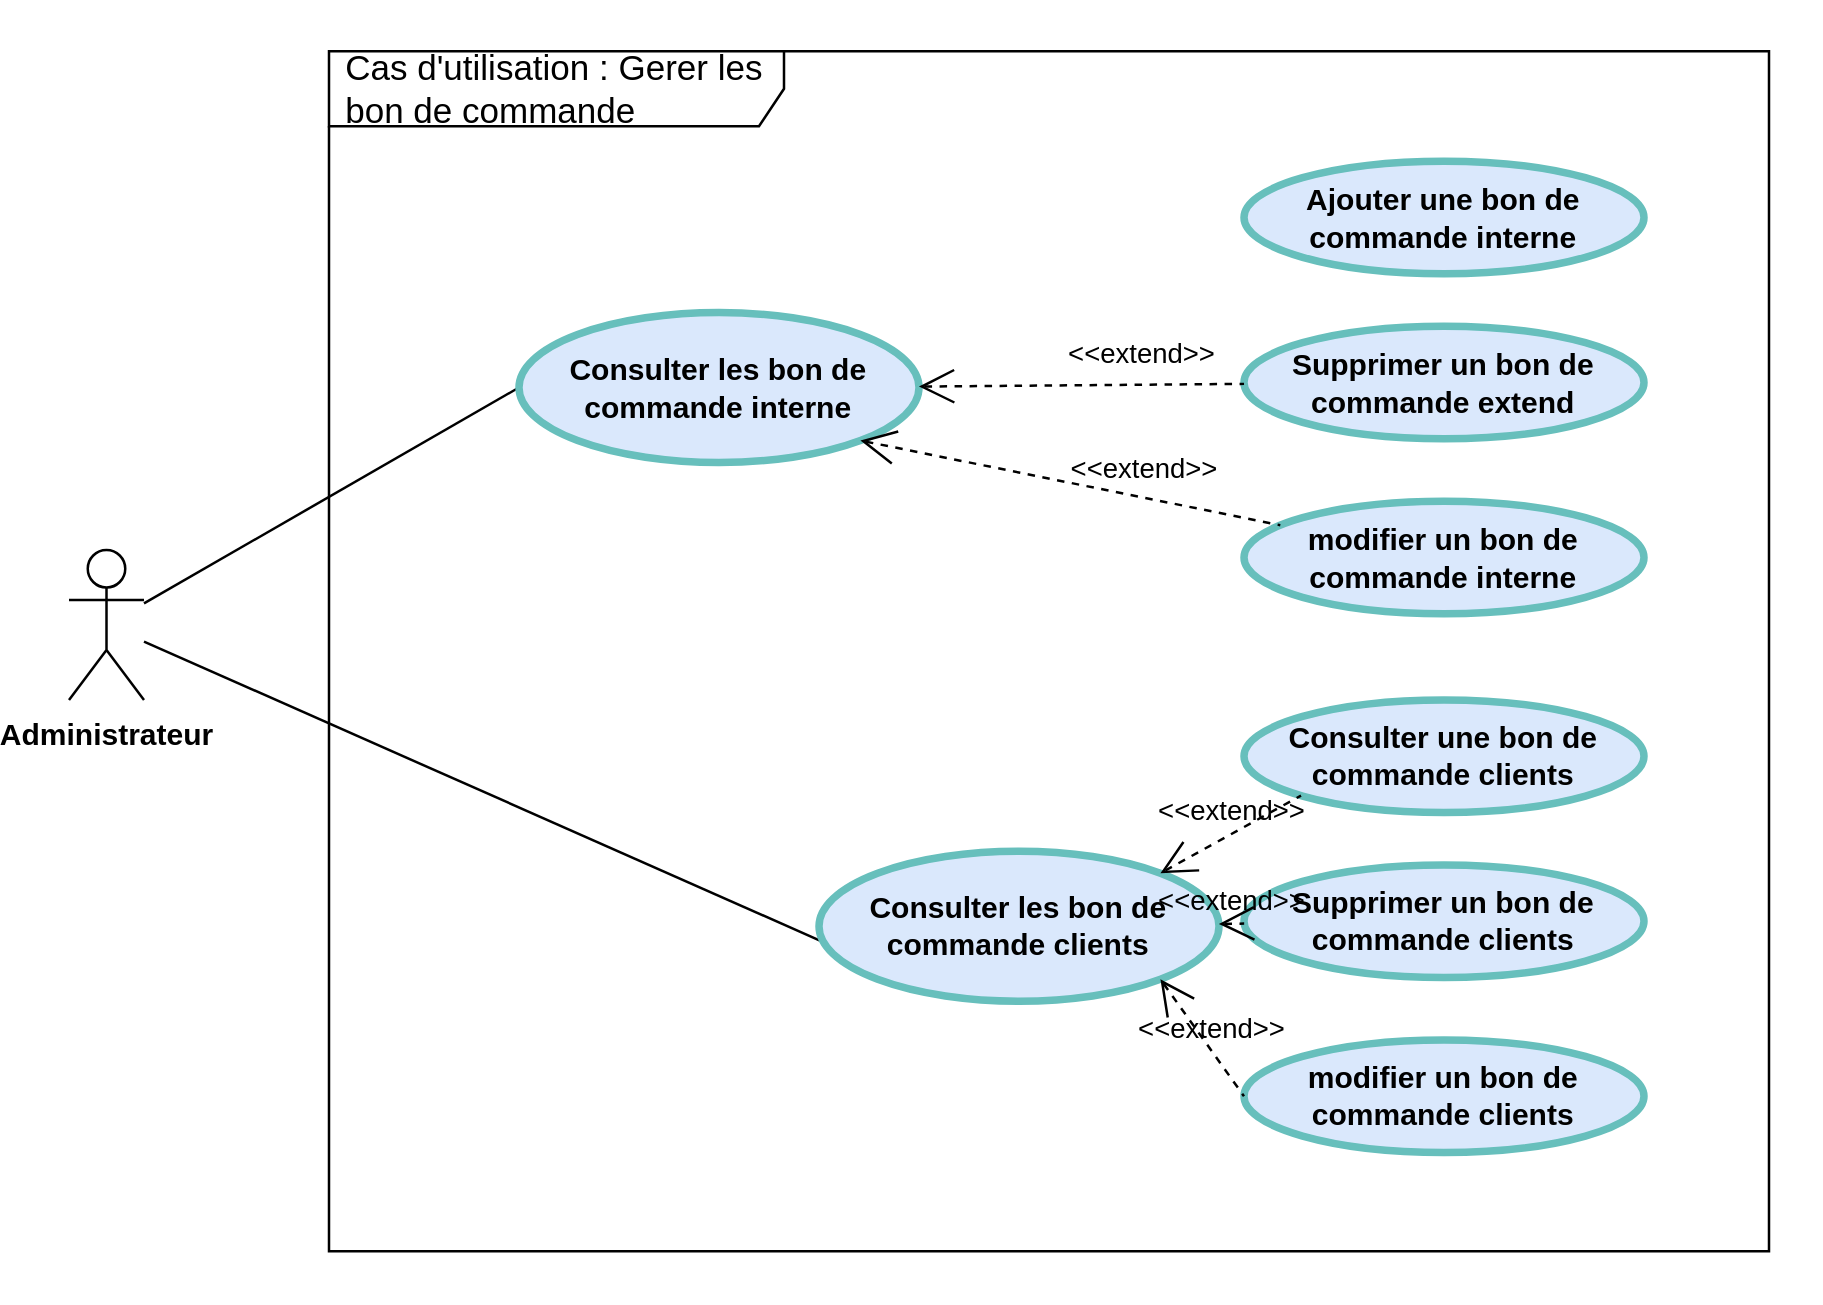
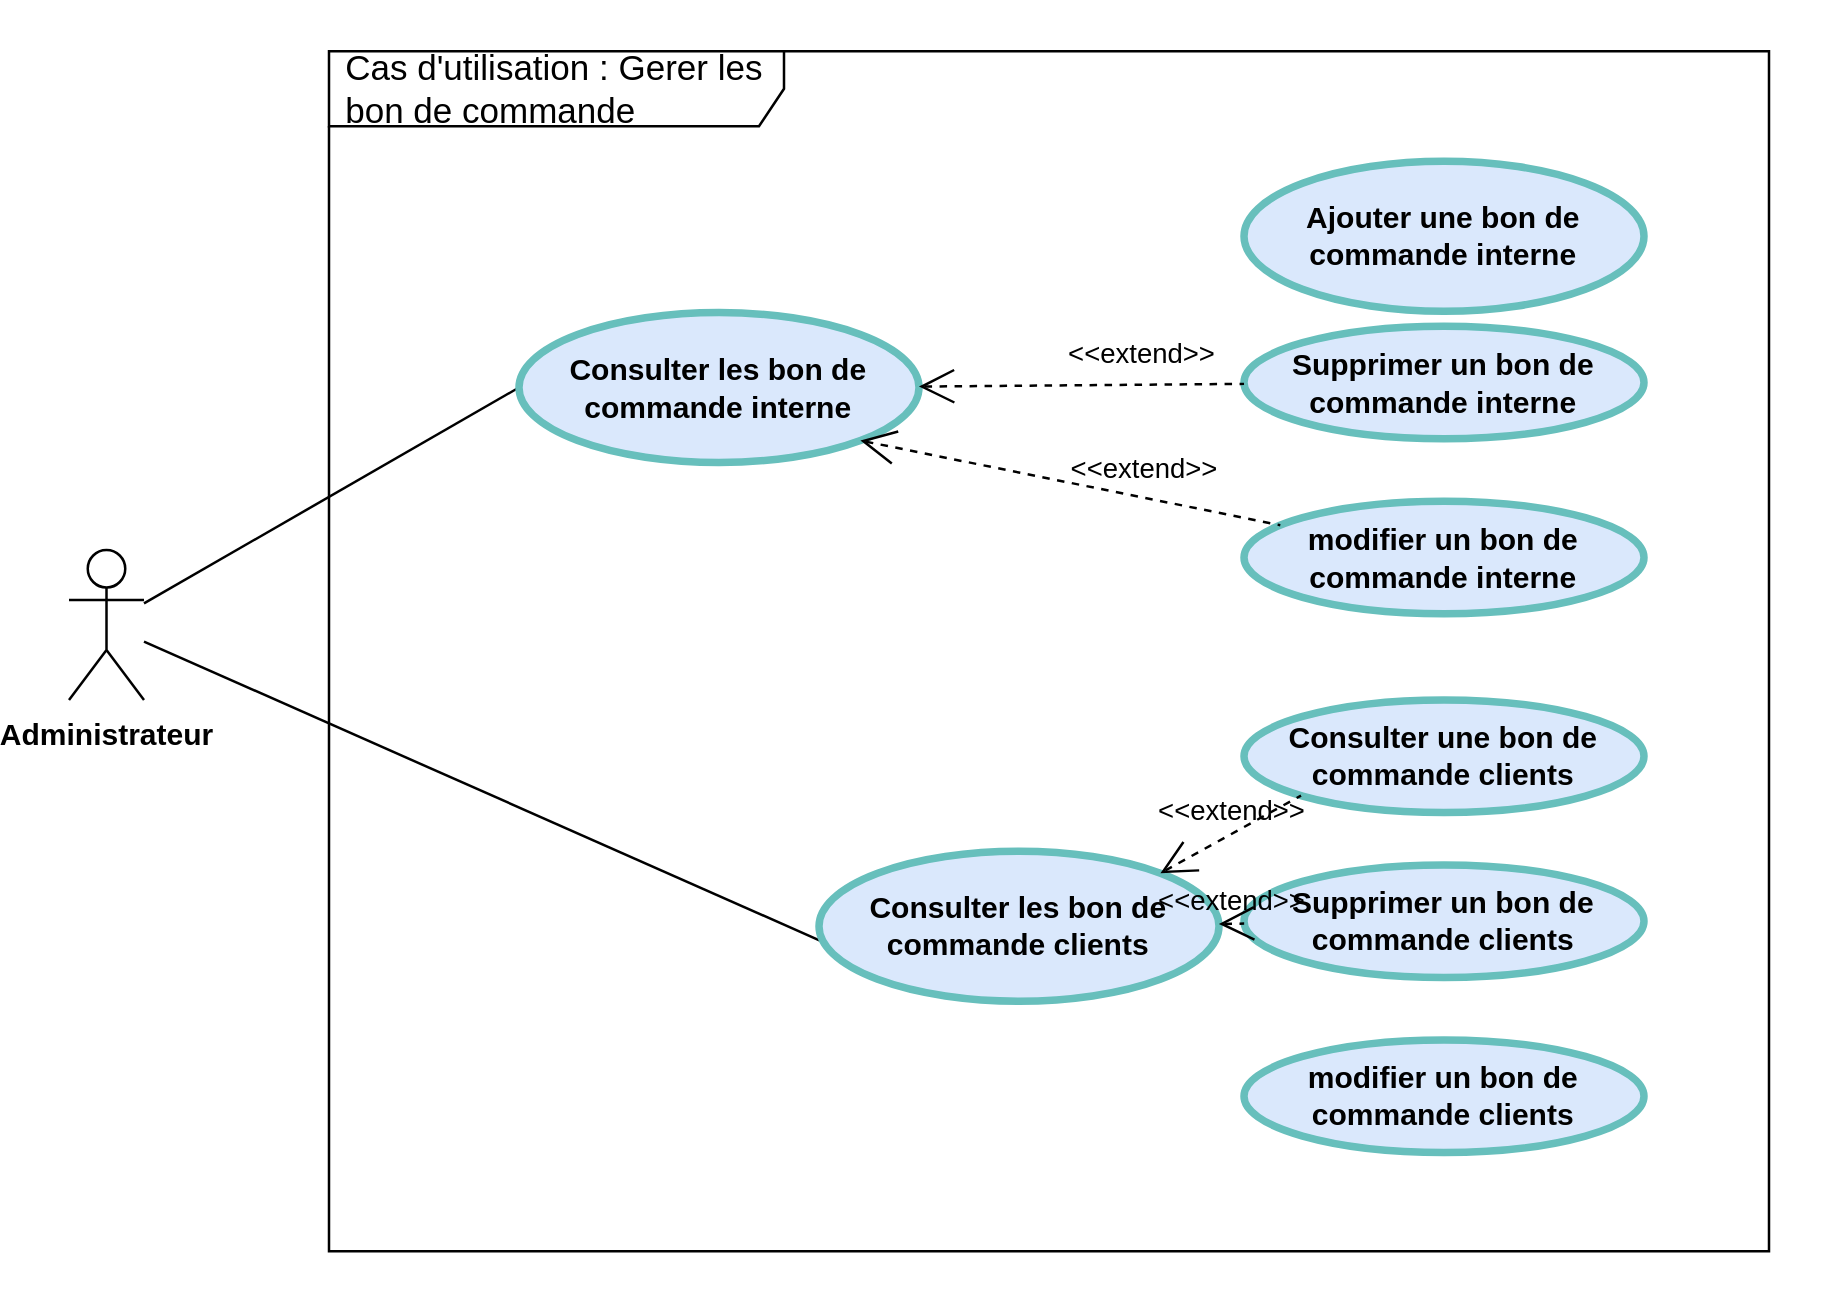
(1444, 218) -> (1444, 236)
(1444, 384) -> (1444, 384)
(1204, 1040) -> none
